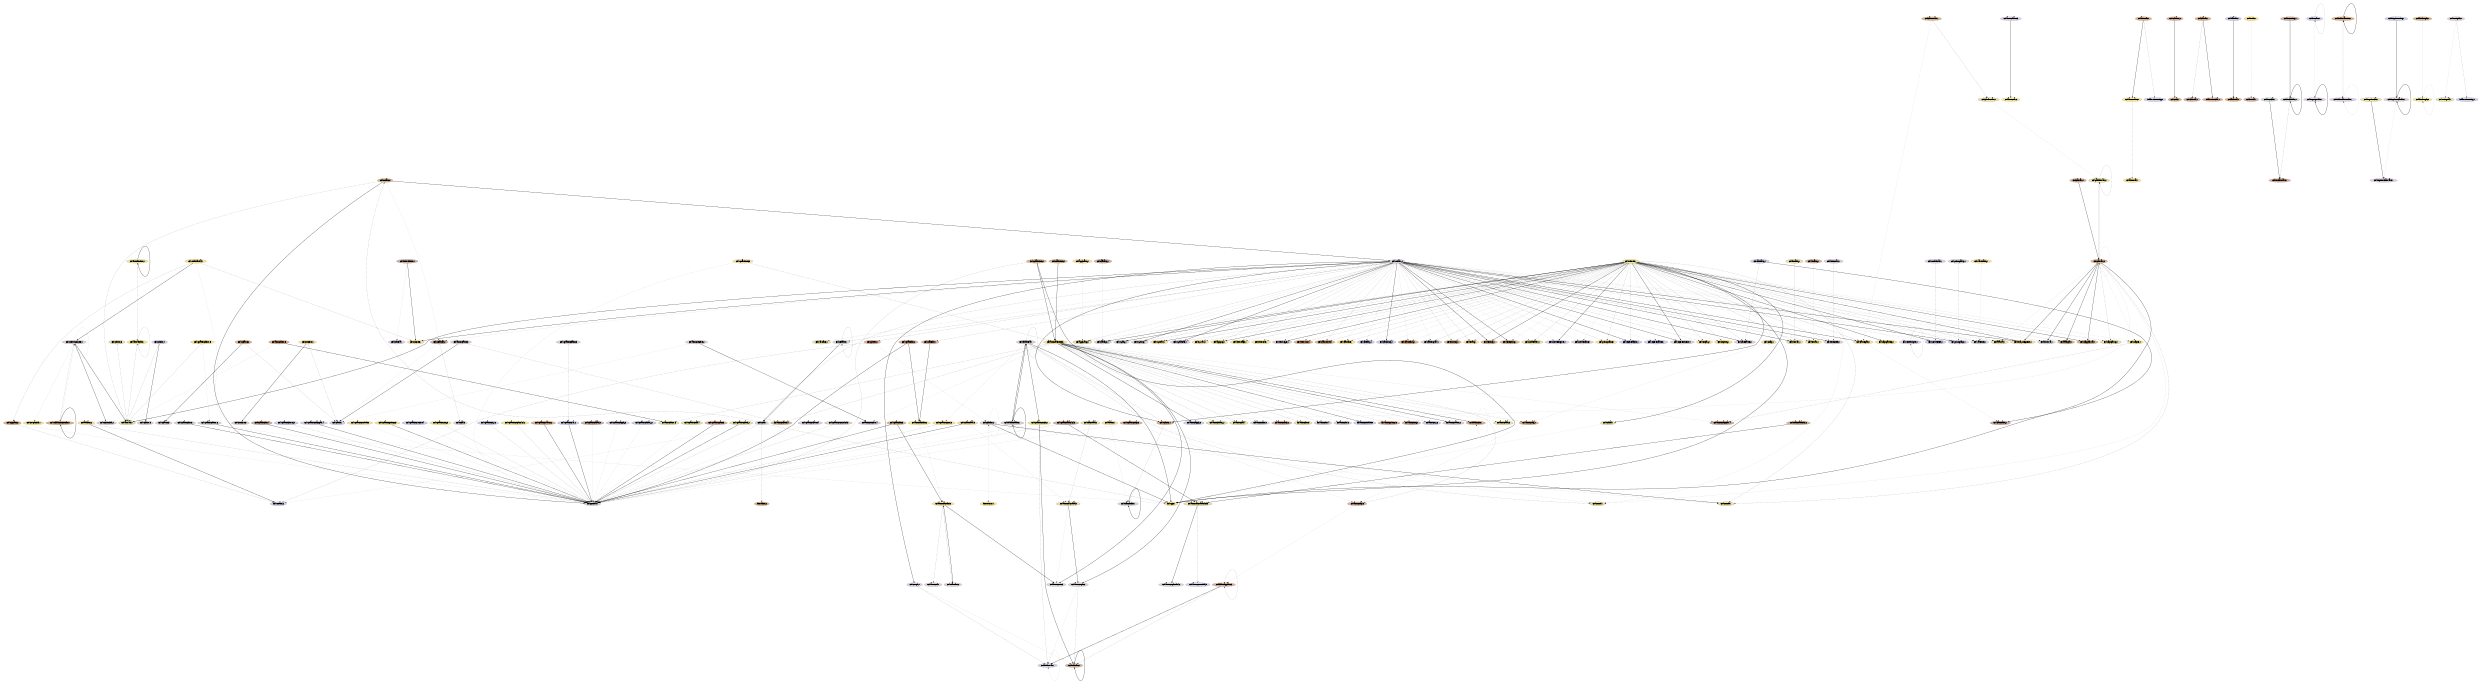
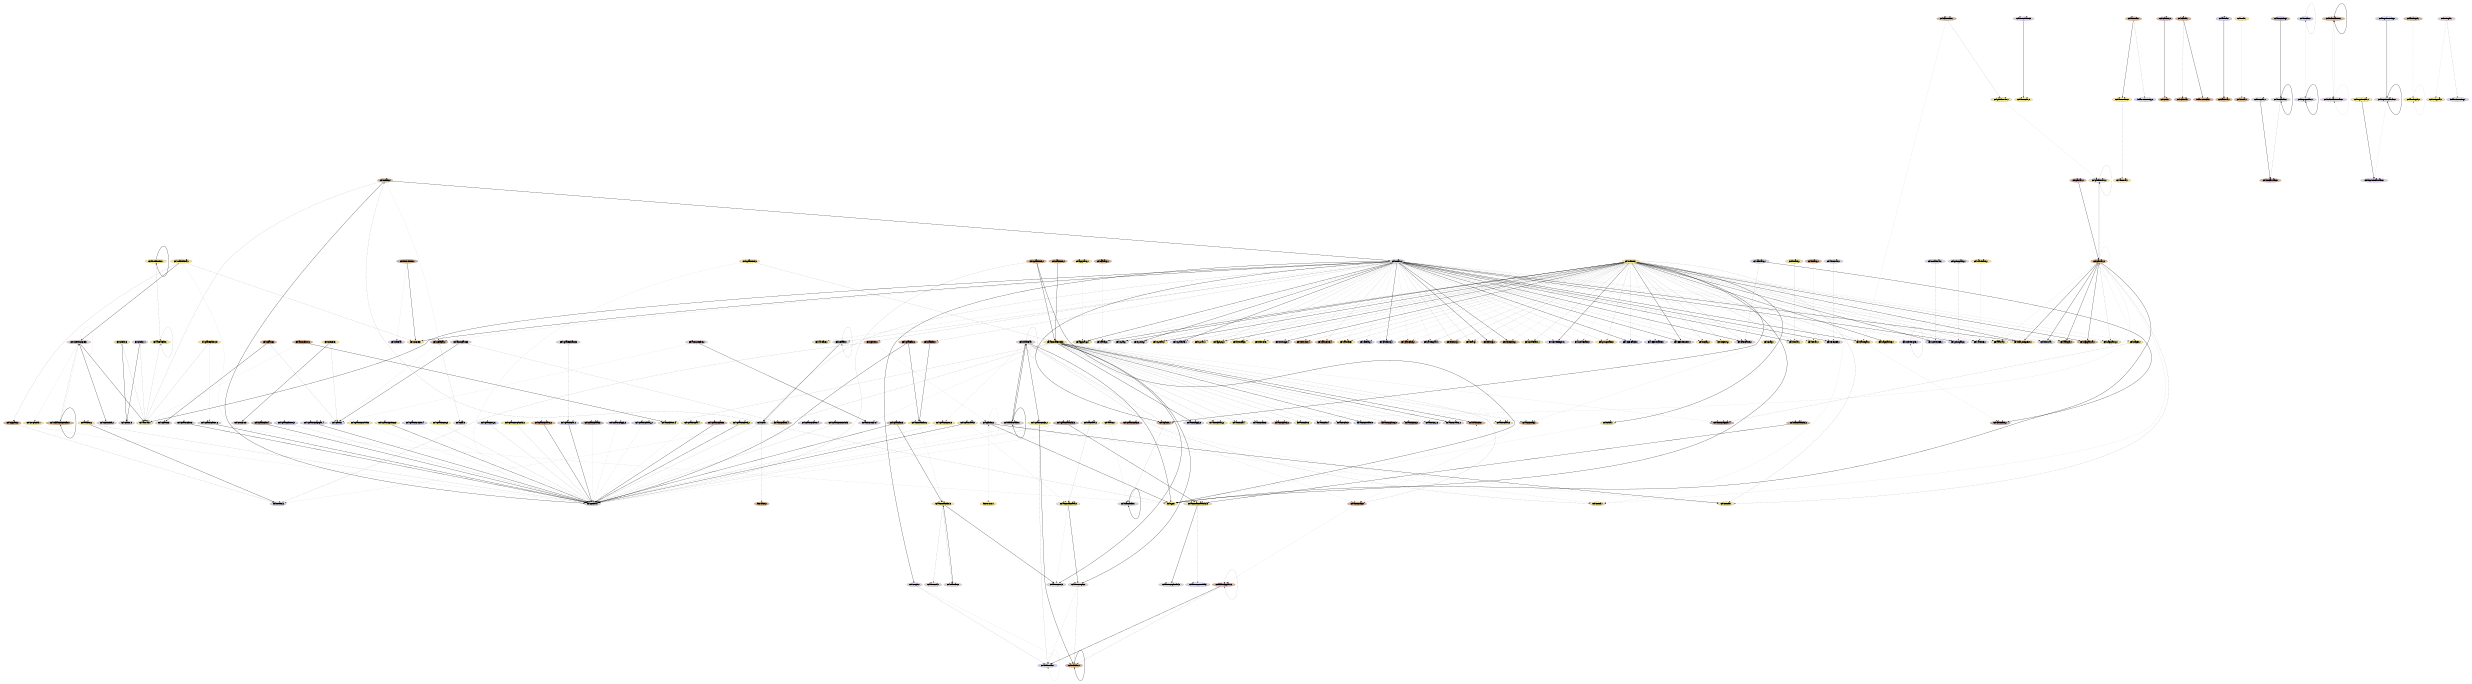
(1567, 298) -> (1567, 298)
(1241, 301) -> (1241, 301)
(202, 342) -> (209, 342)
none -> (124, 382)
